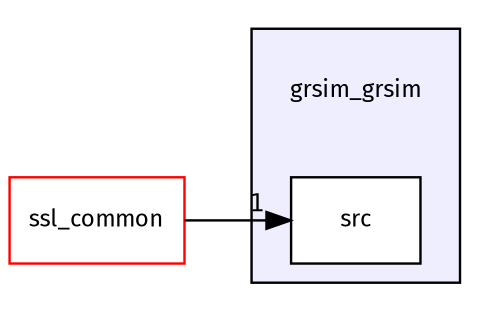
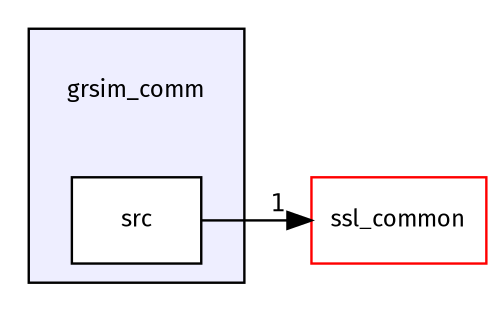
(356, 91) -> (137, 91)
(225, 220) -> (229, 220)
